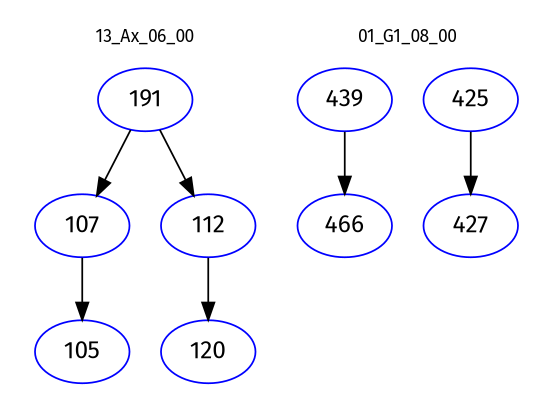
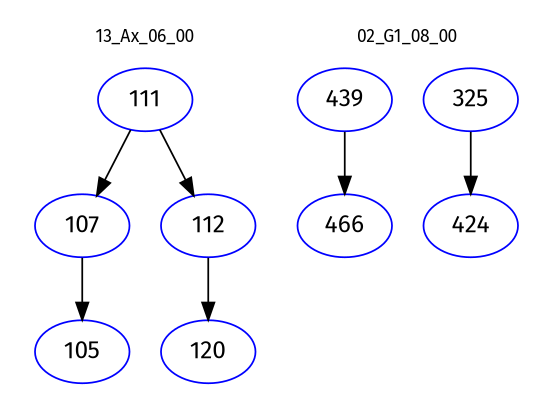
(408, 38) -> (408, 38)
(145, 100) -> (145, 100)
(471, 100) -> (471, 100)
(471, 226) -> (471, 226)
